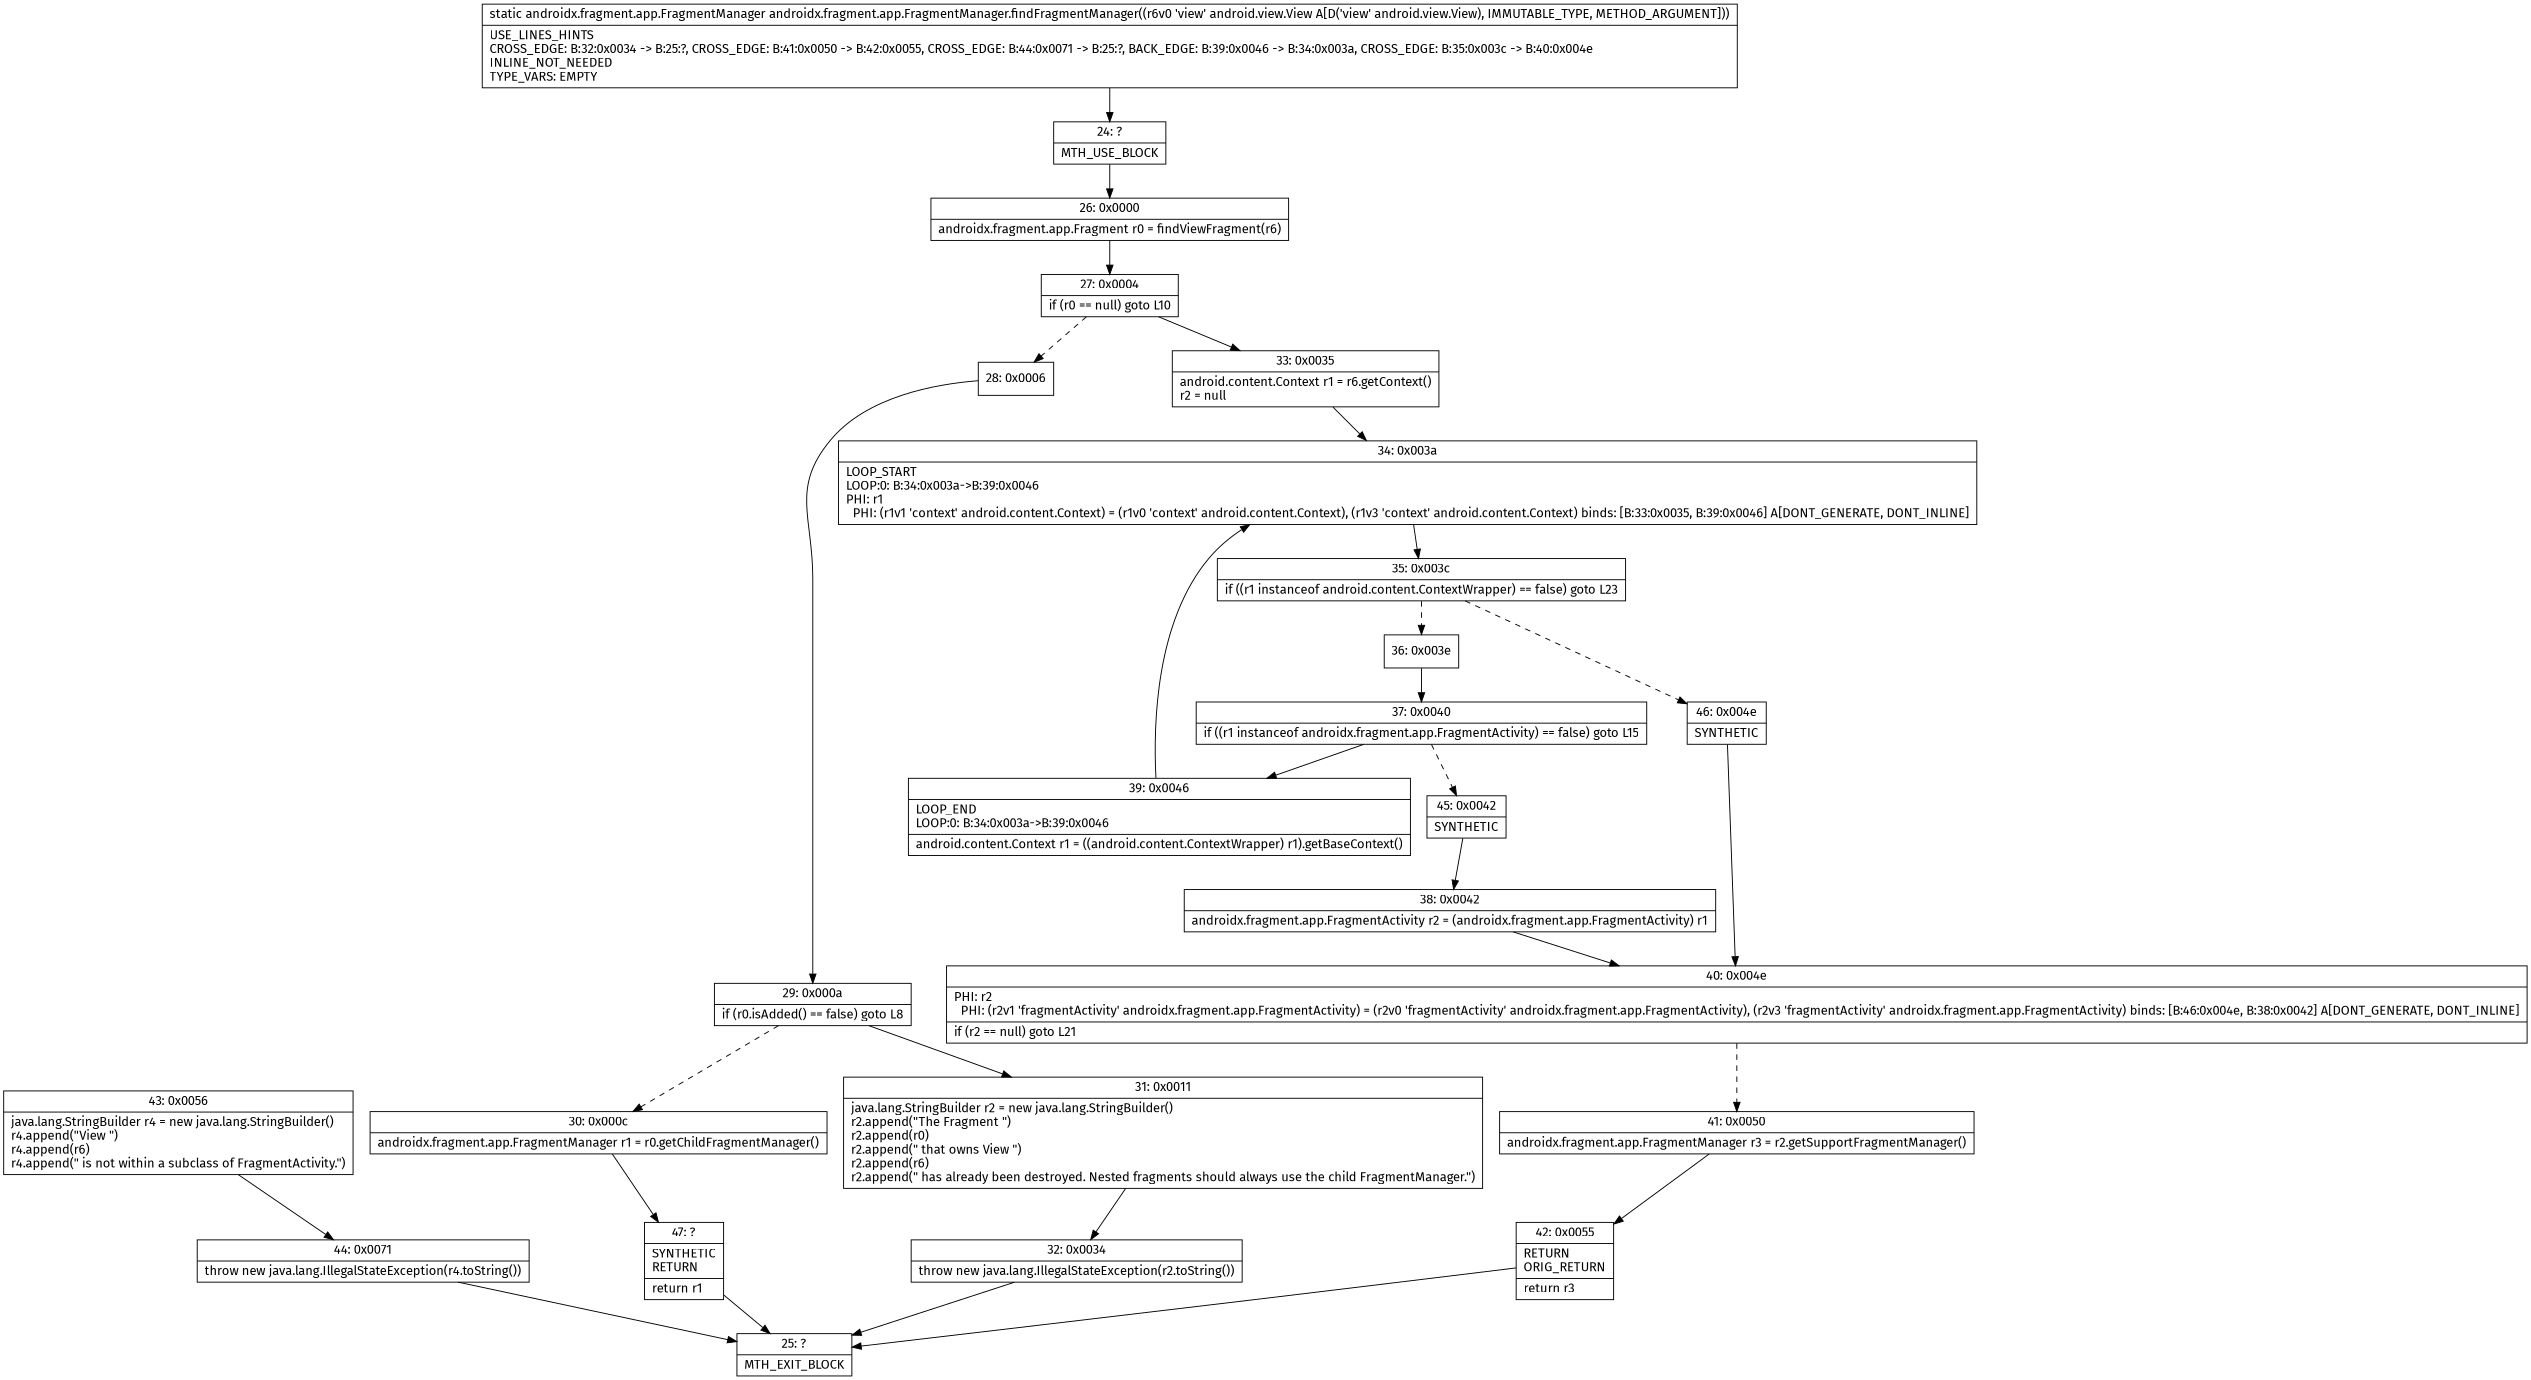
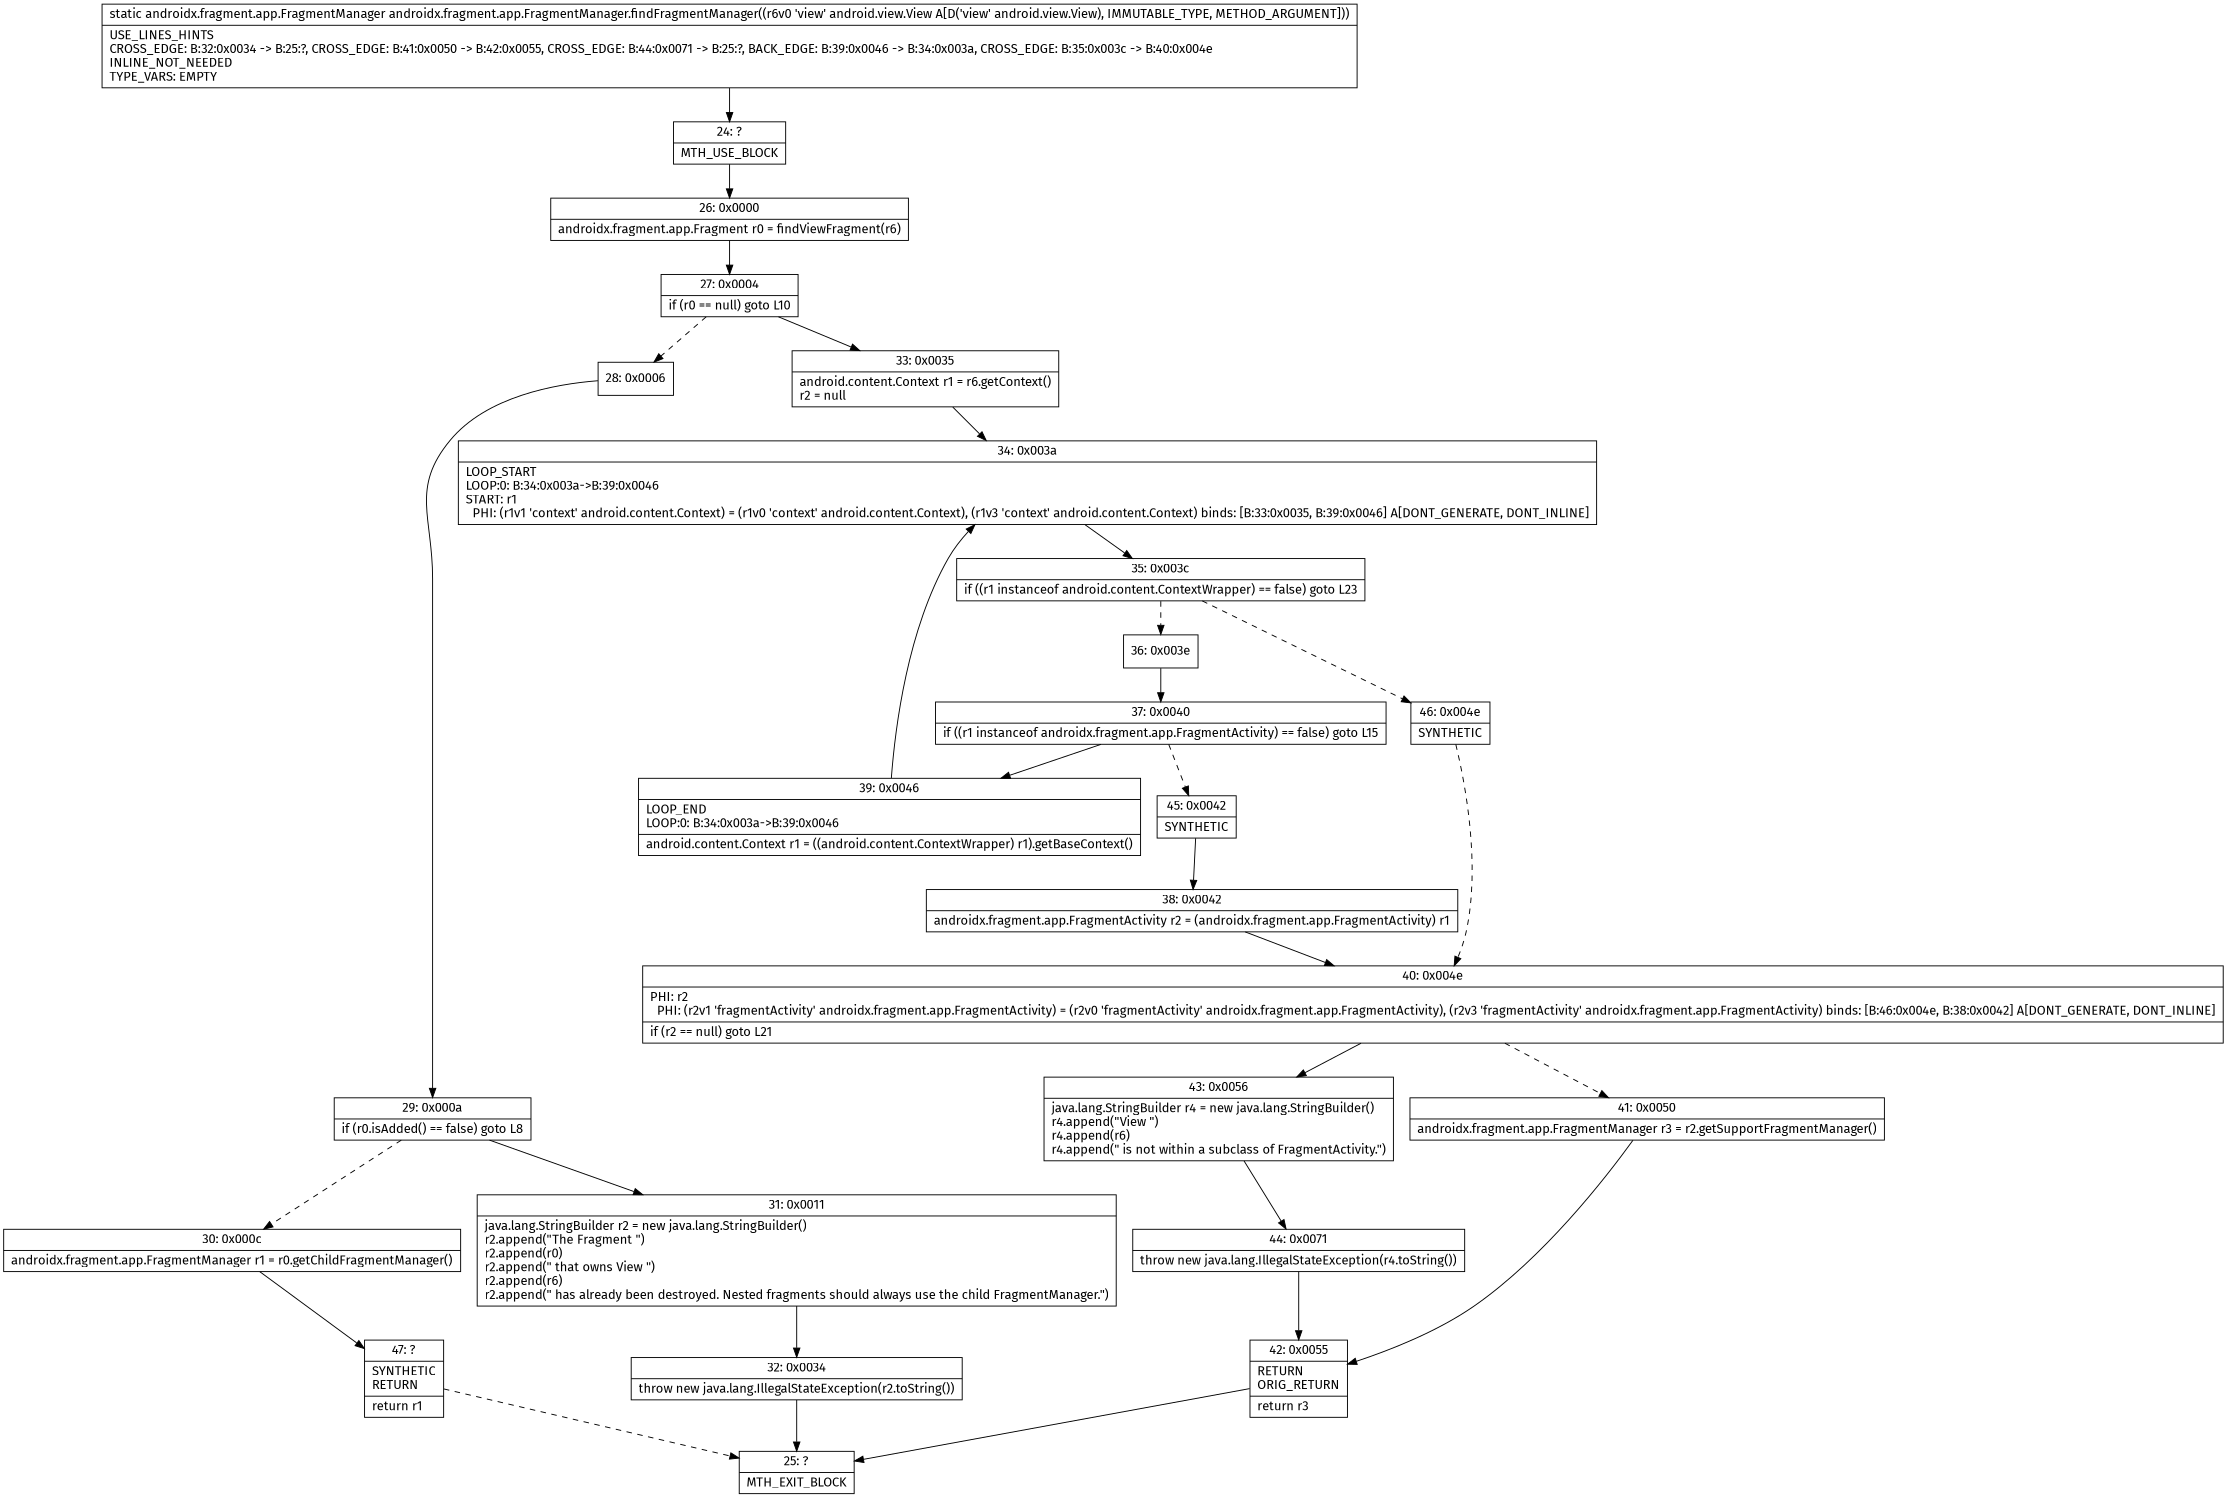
(867, 500) -> (493, 500)
(1731, 850) -> (1472, 851)
none -> (1333, 1058)
(593, 1311) -> (1299, 1301)
(743, 1311) -> (587, 1422)
